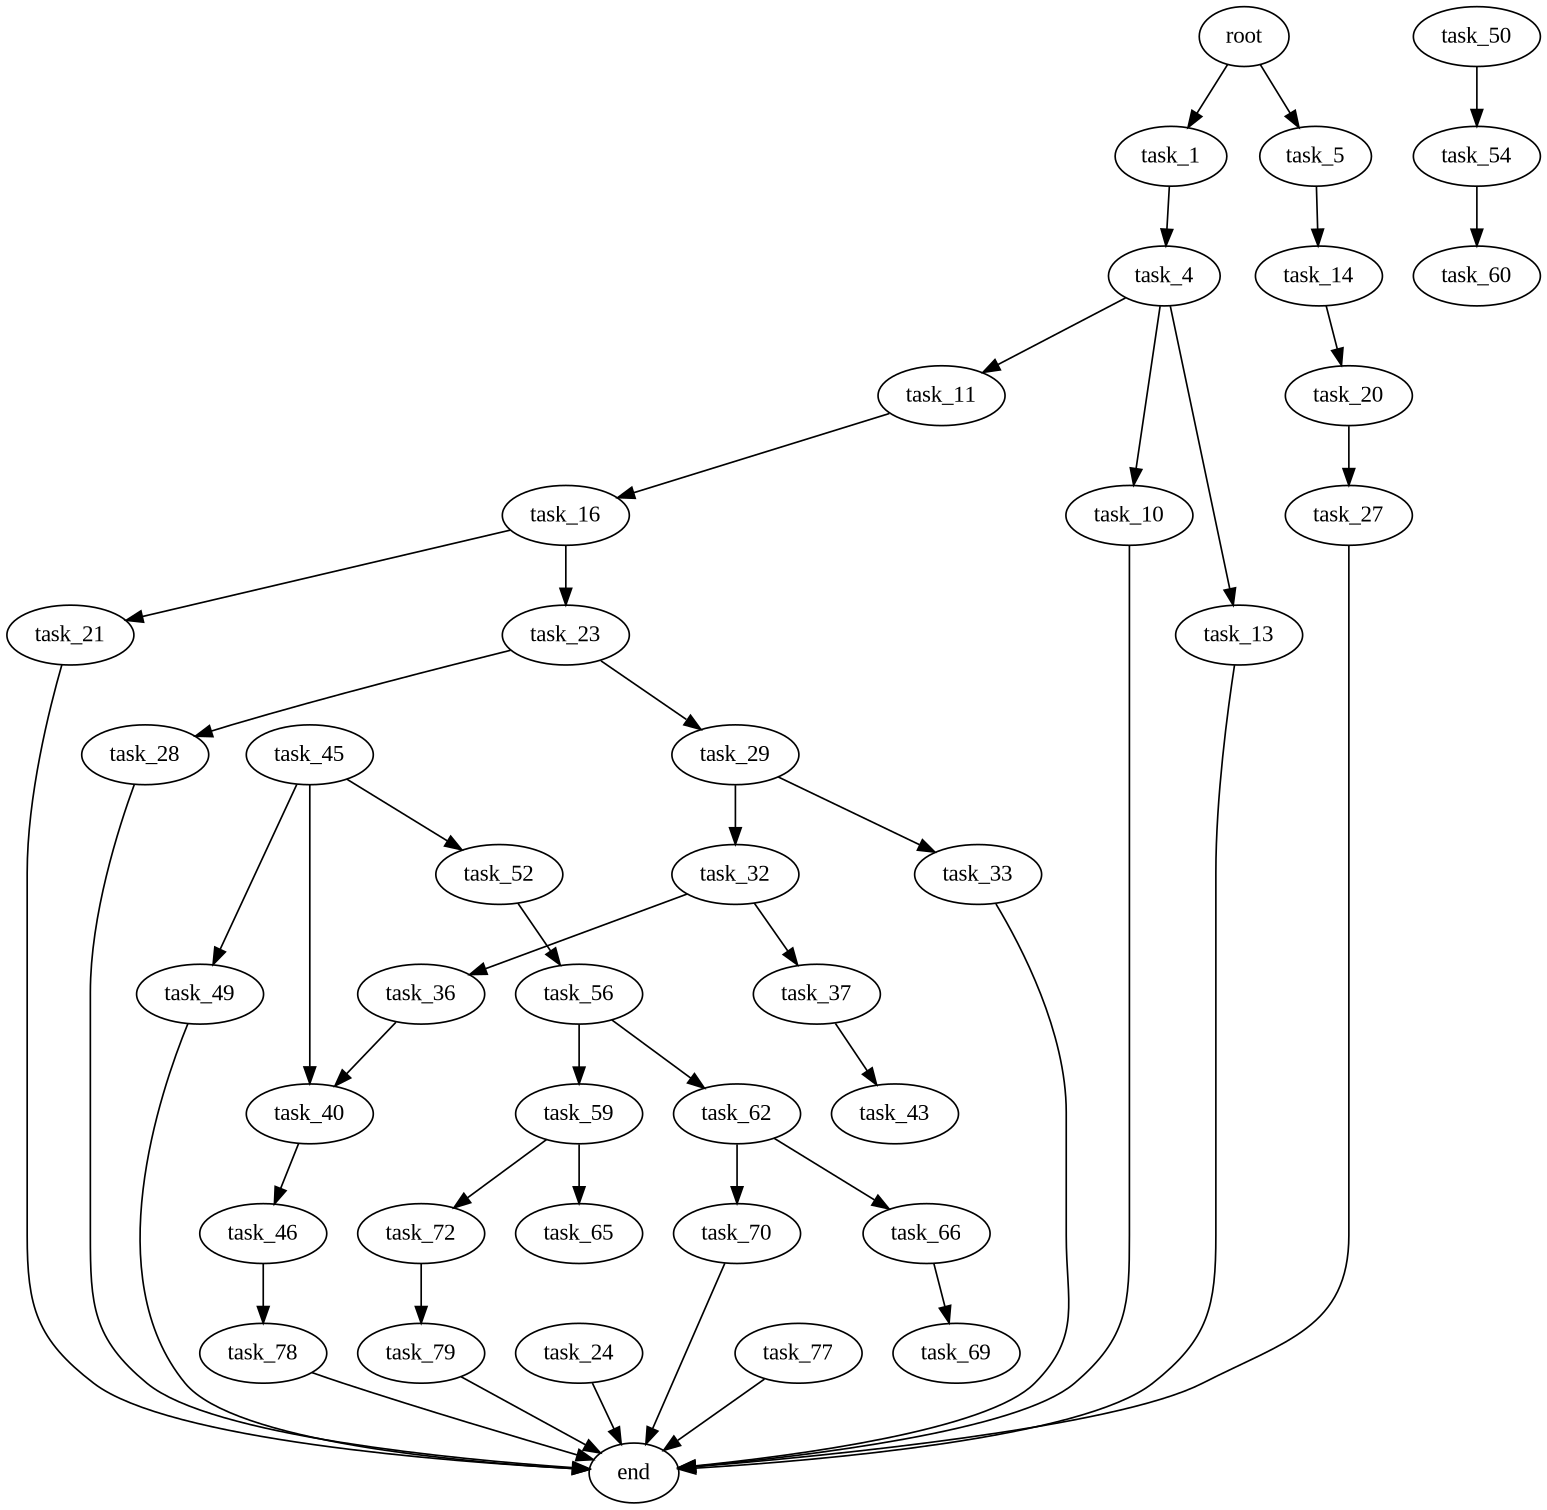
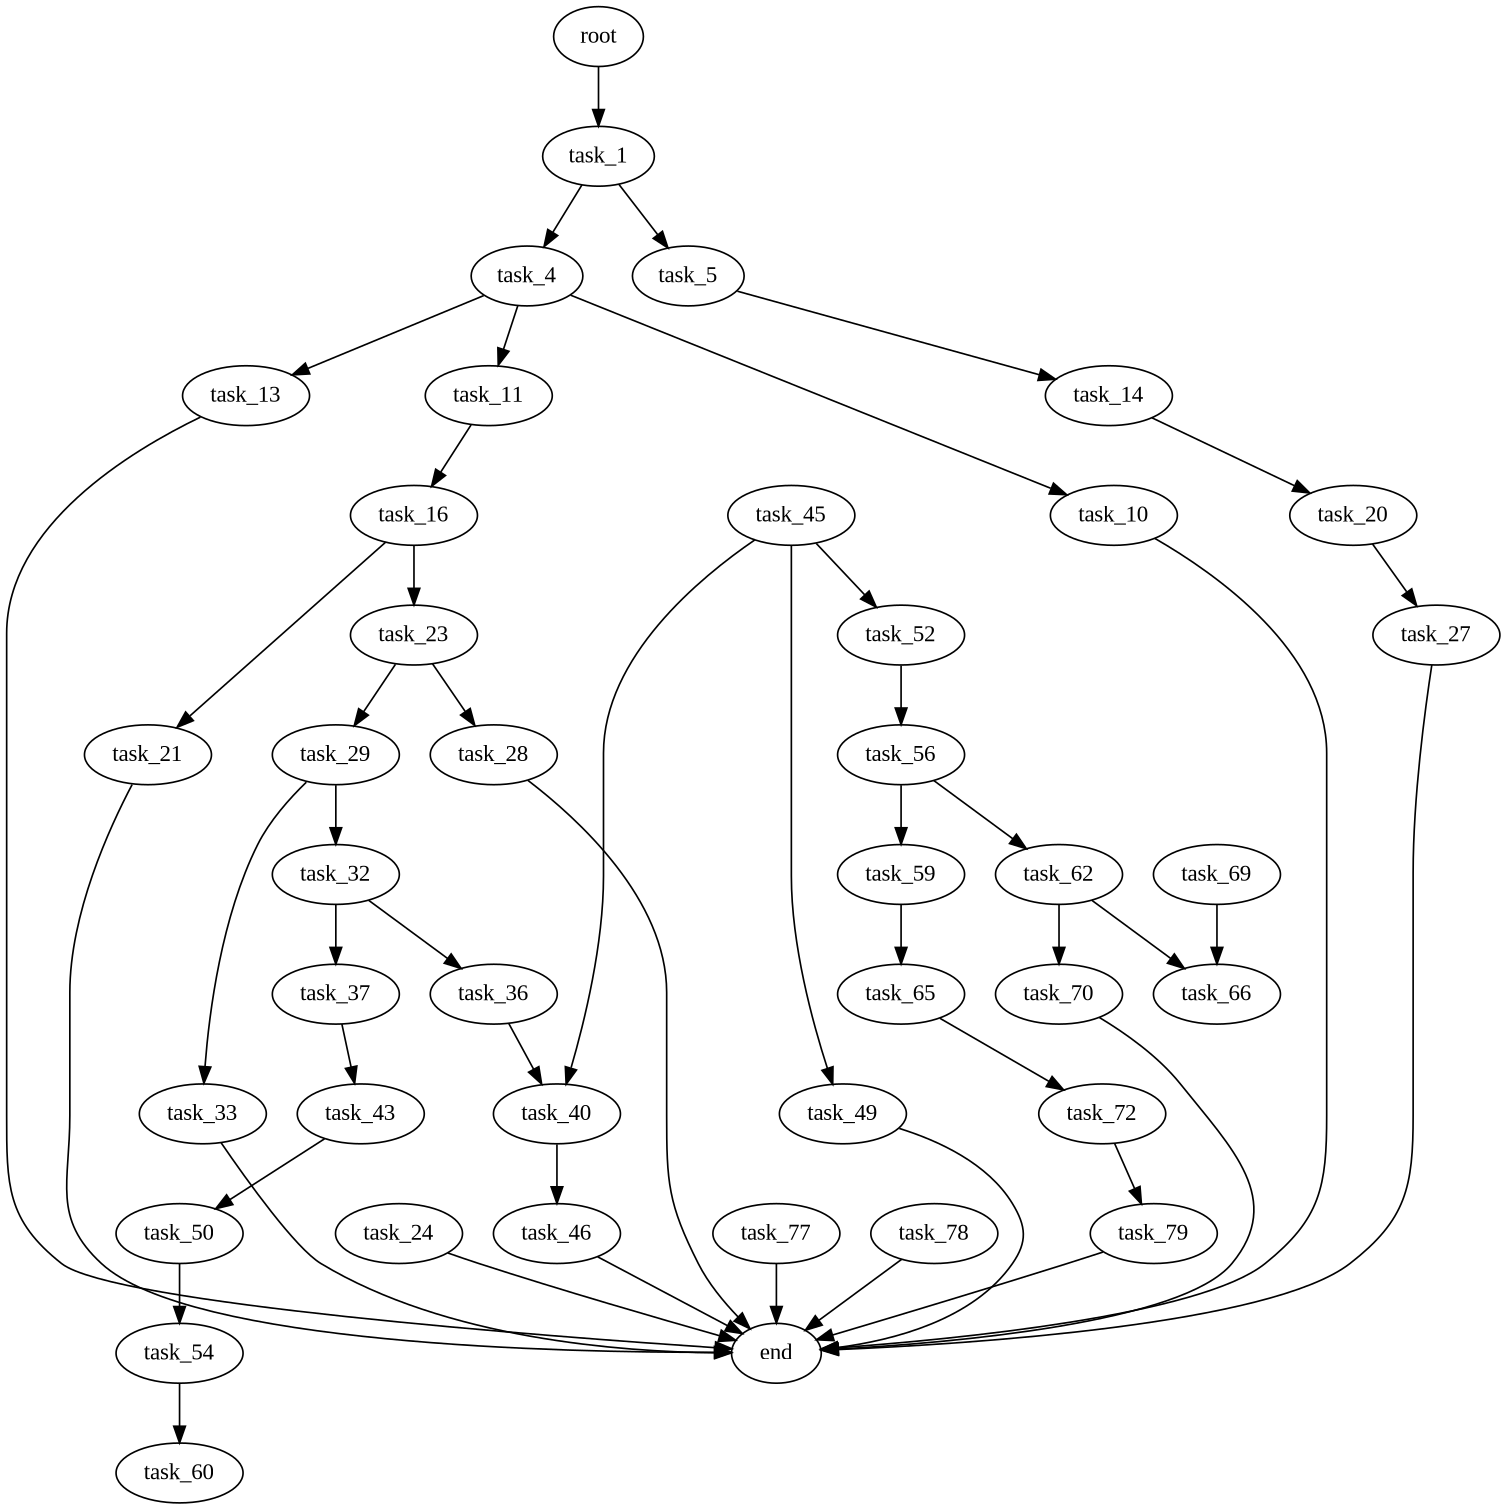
(1275, 89) -> (638, 210)
none -> (277, 1169)
(507, 1169) -> (994, 1050)
(263, 1285) -> (662, 1291)
(939, 1285) -> (1217, 926)
